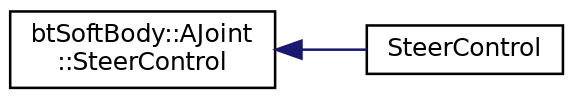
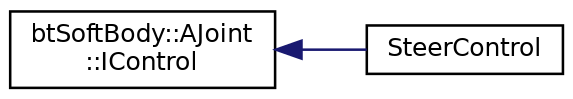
(143, 50) -> (143, 50)
